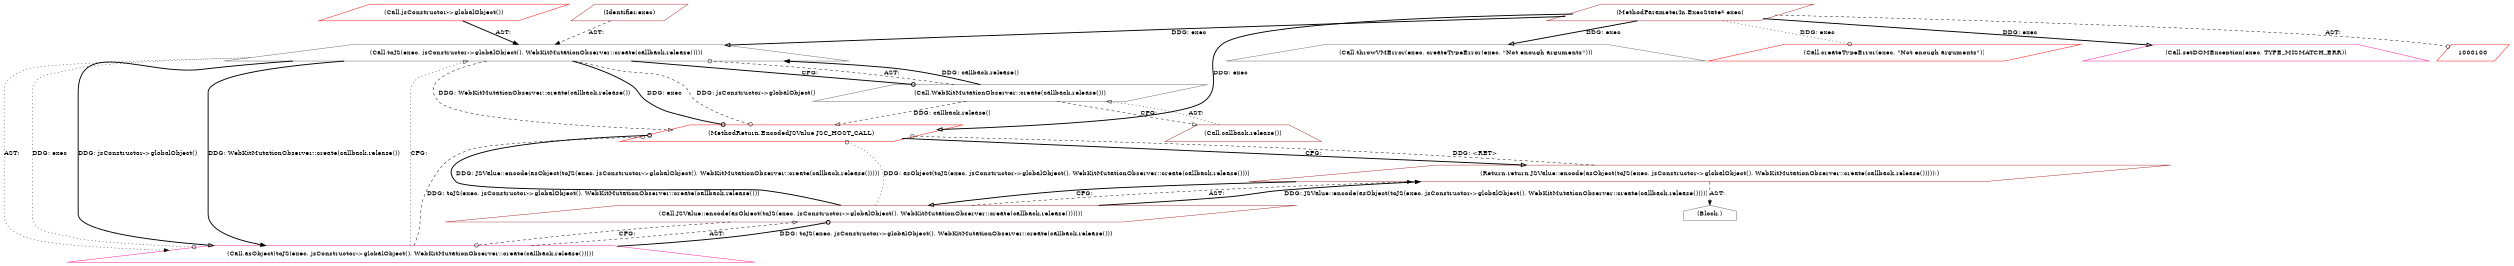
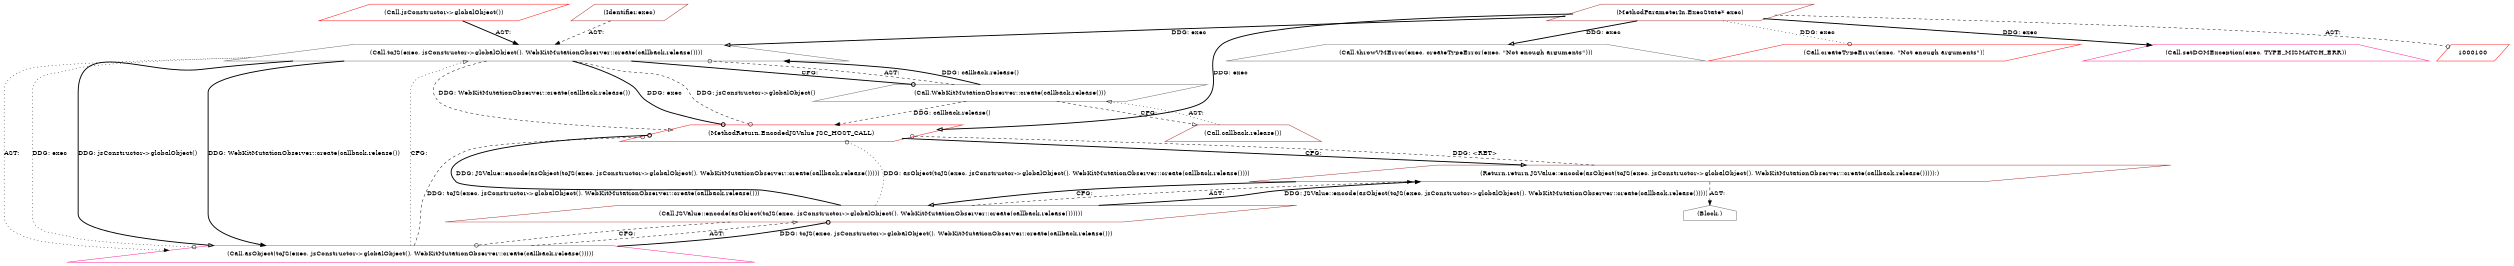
(1955, 32) -> (1955, 32)
(903, 113) -> (903, 113)
